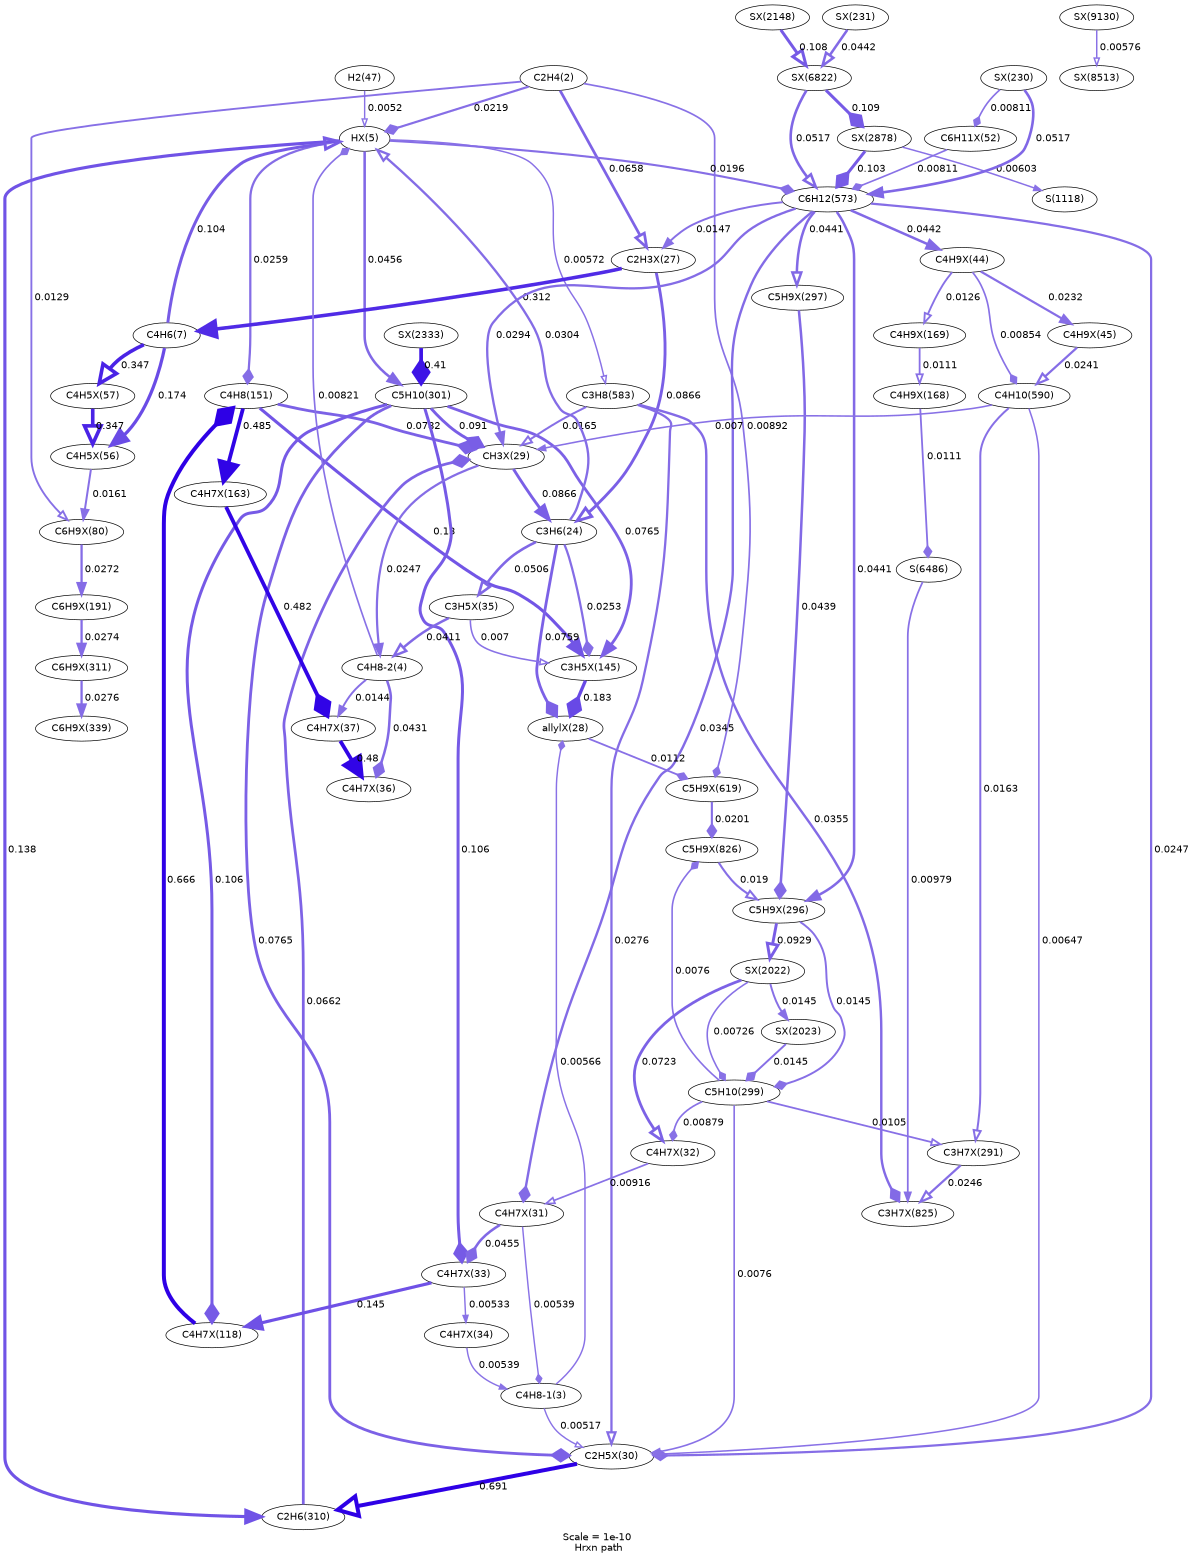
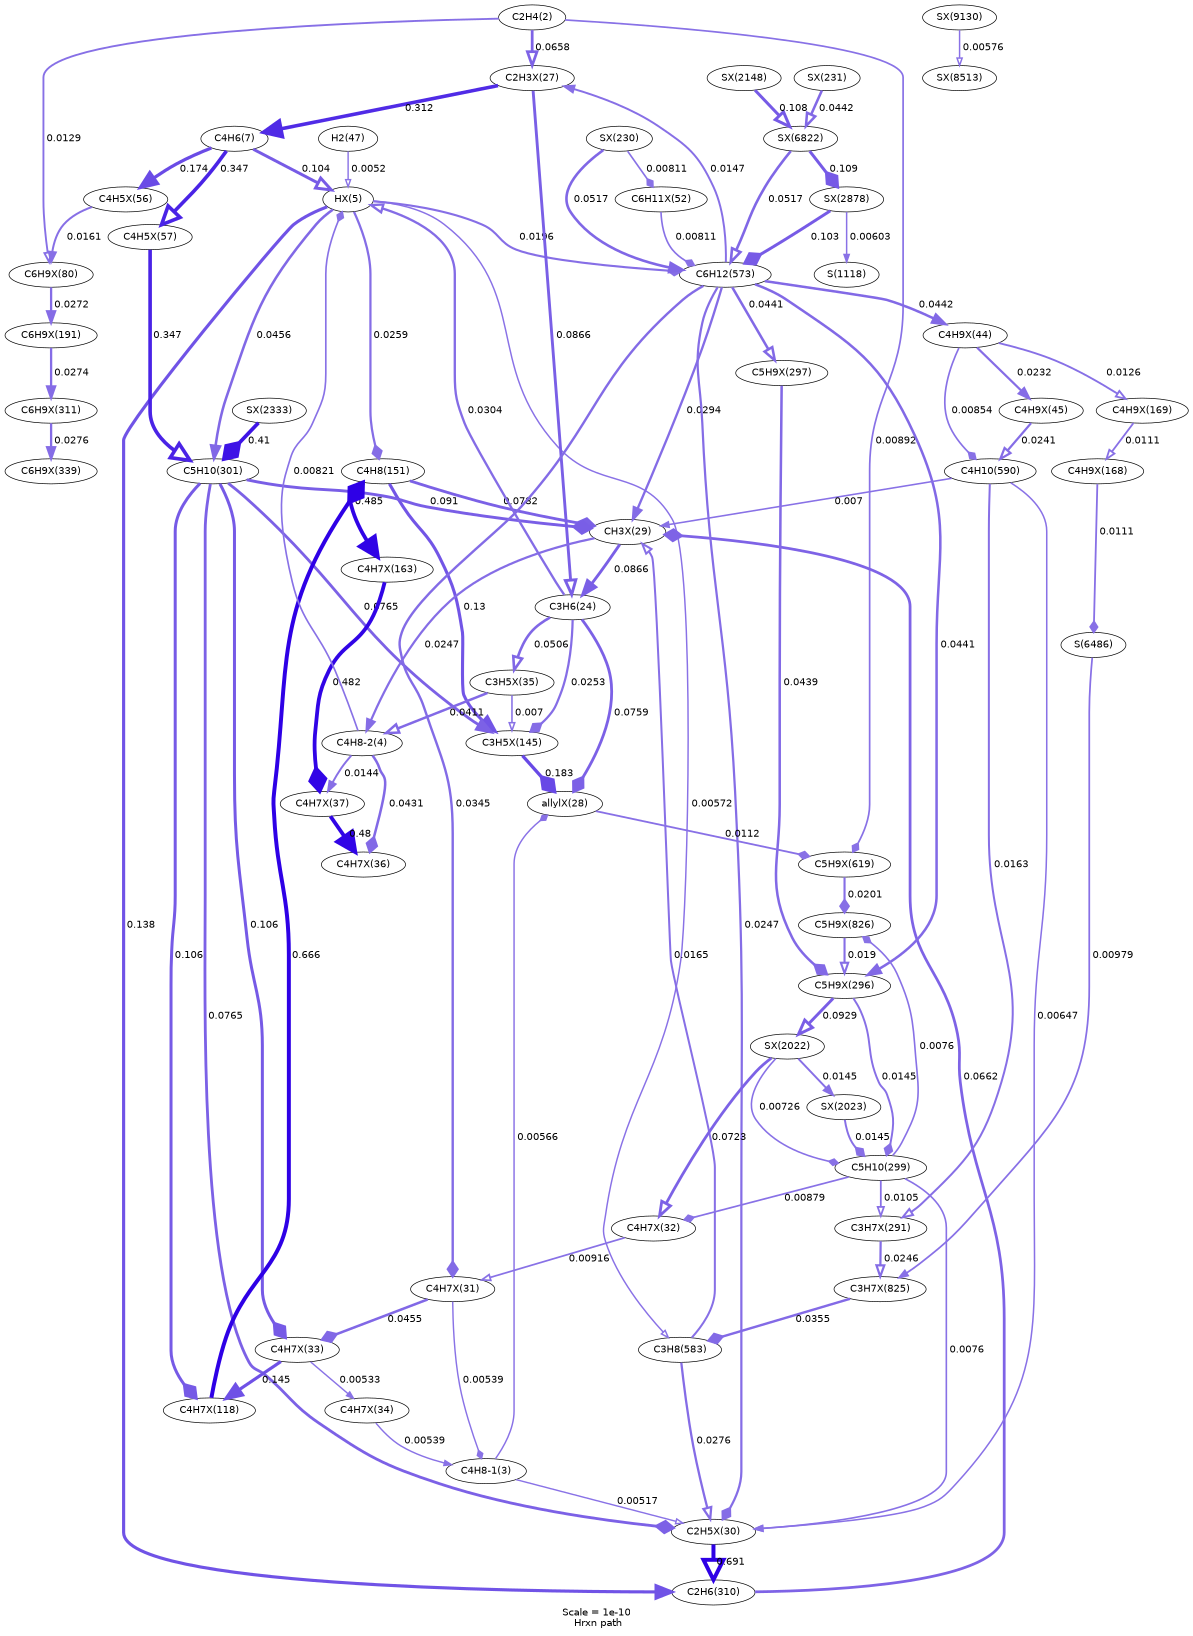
(463, 107) -> none
(93, 417) -> (150, 355)
(780, 781) -> (786, 1318)
